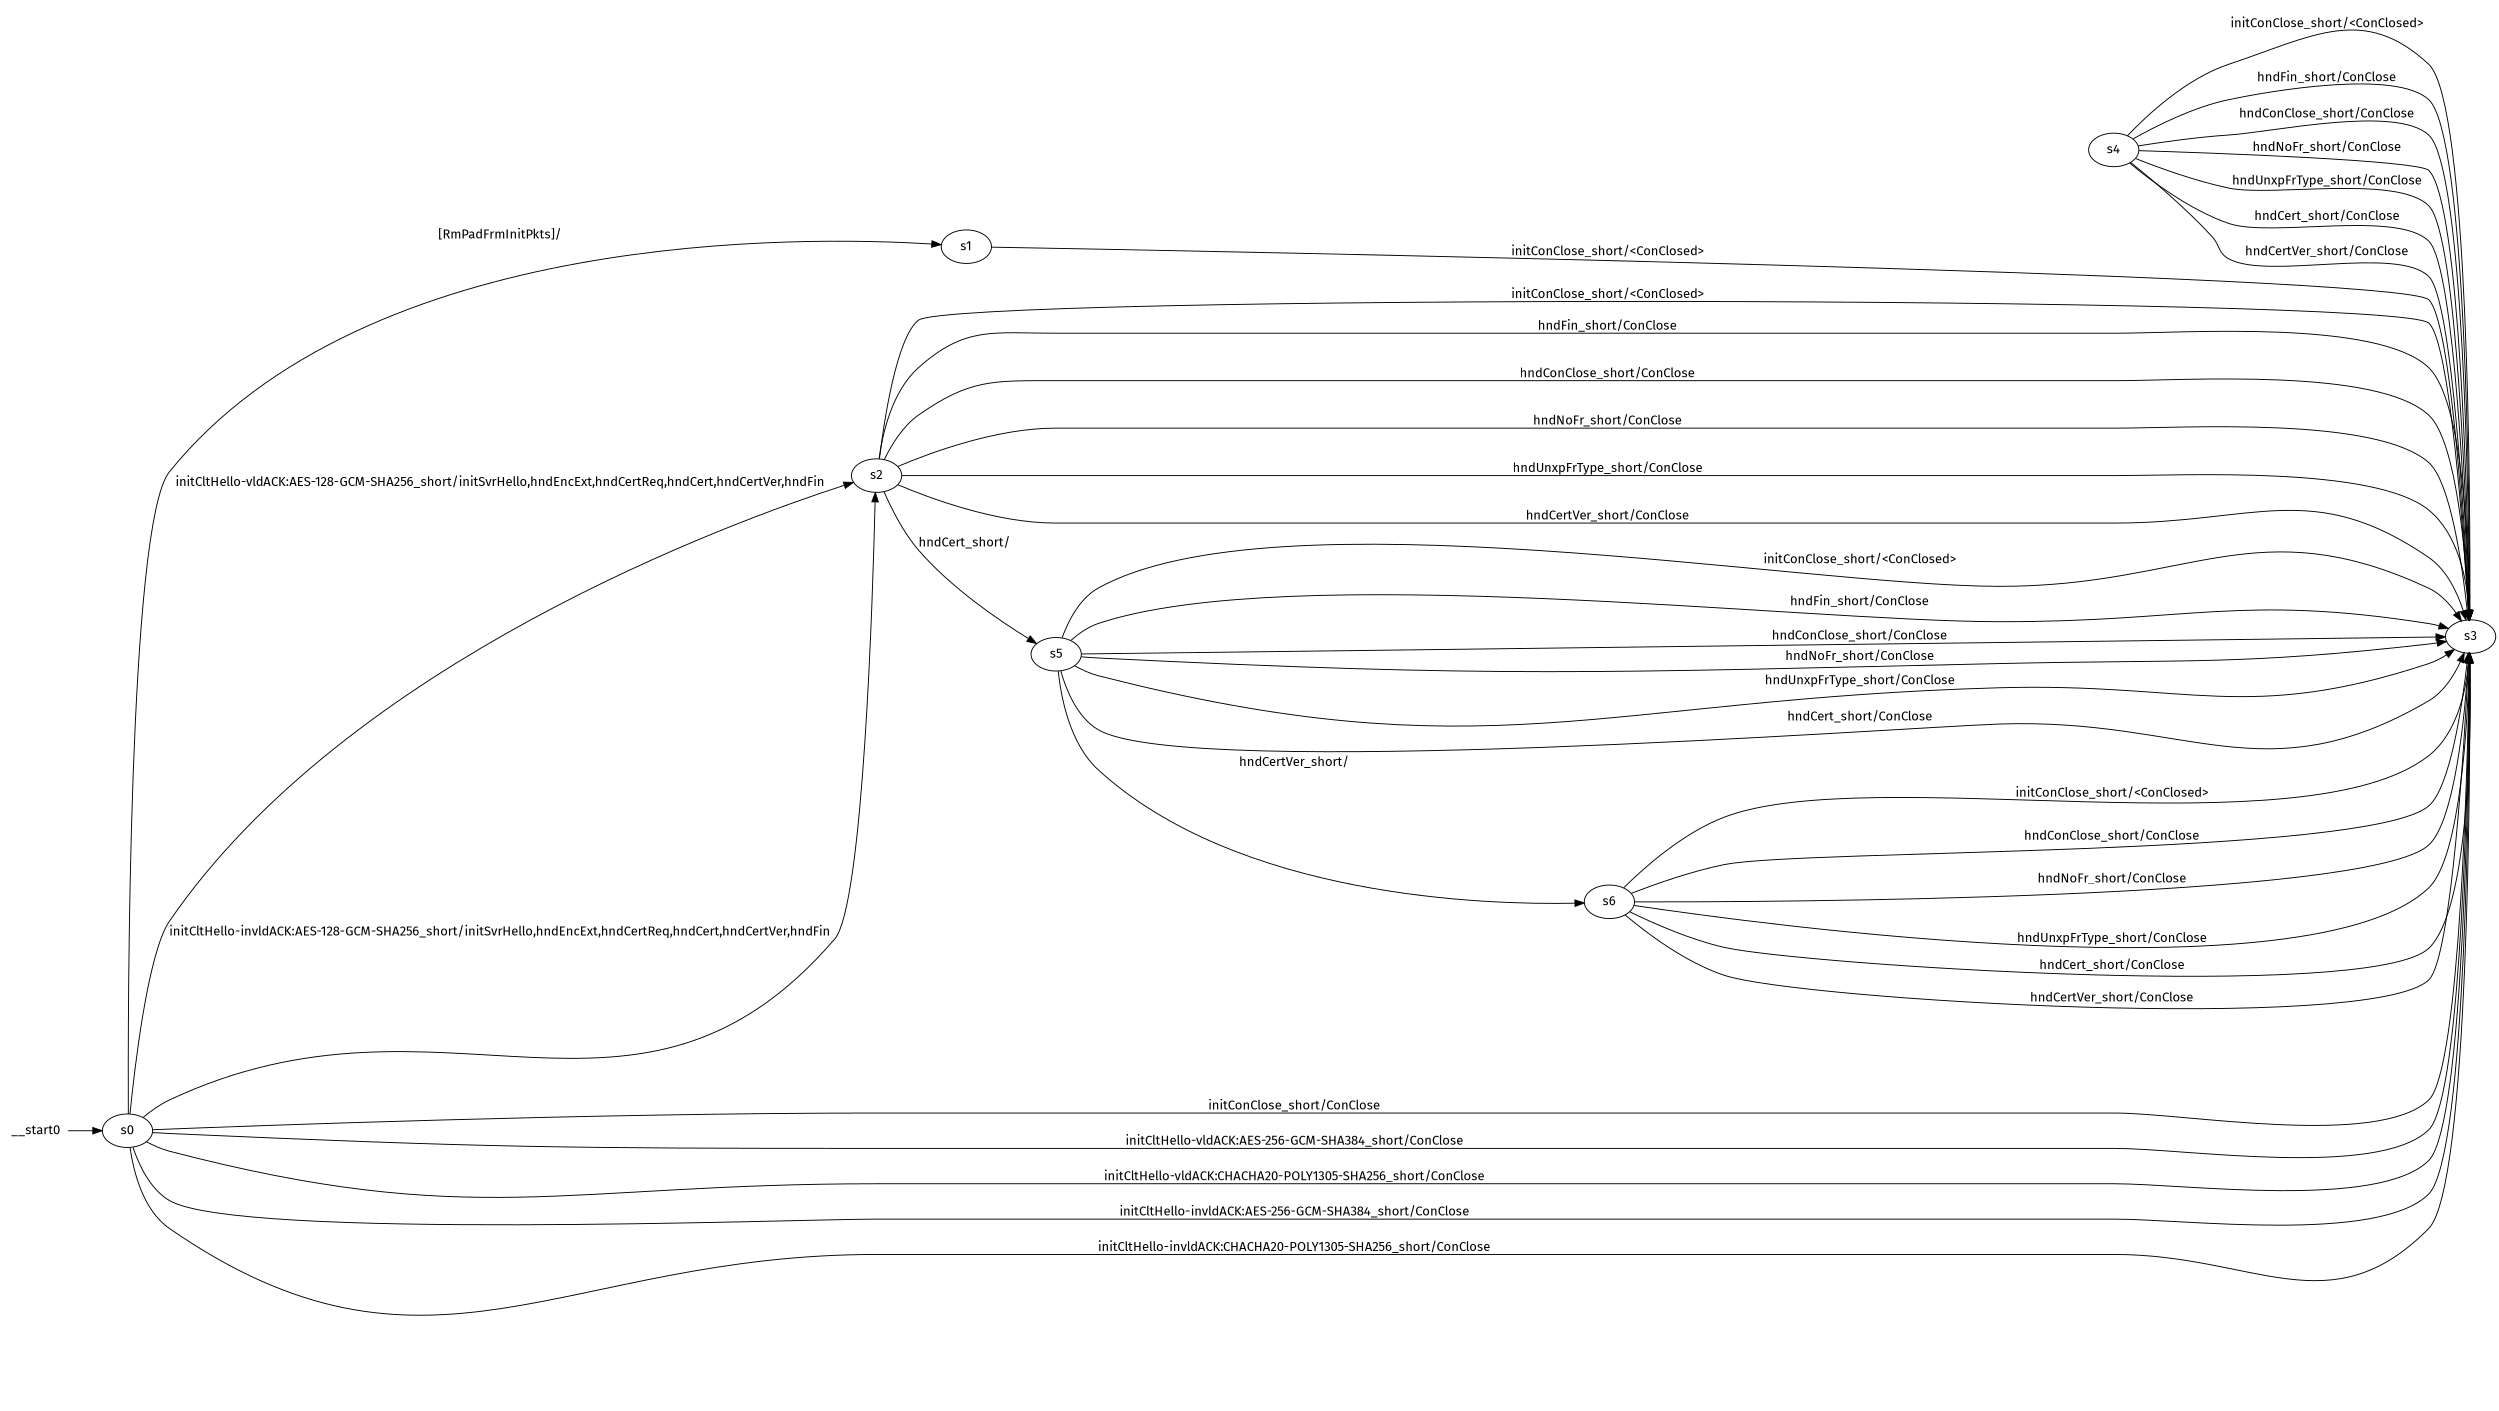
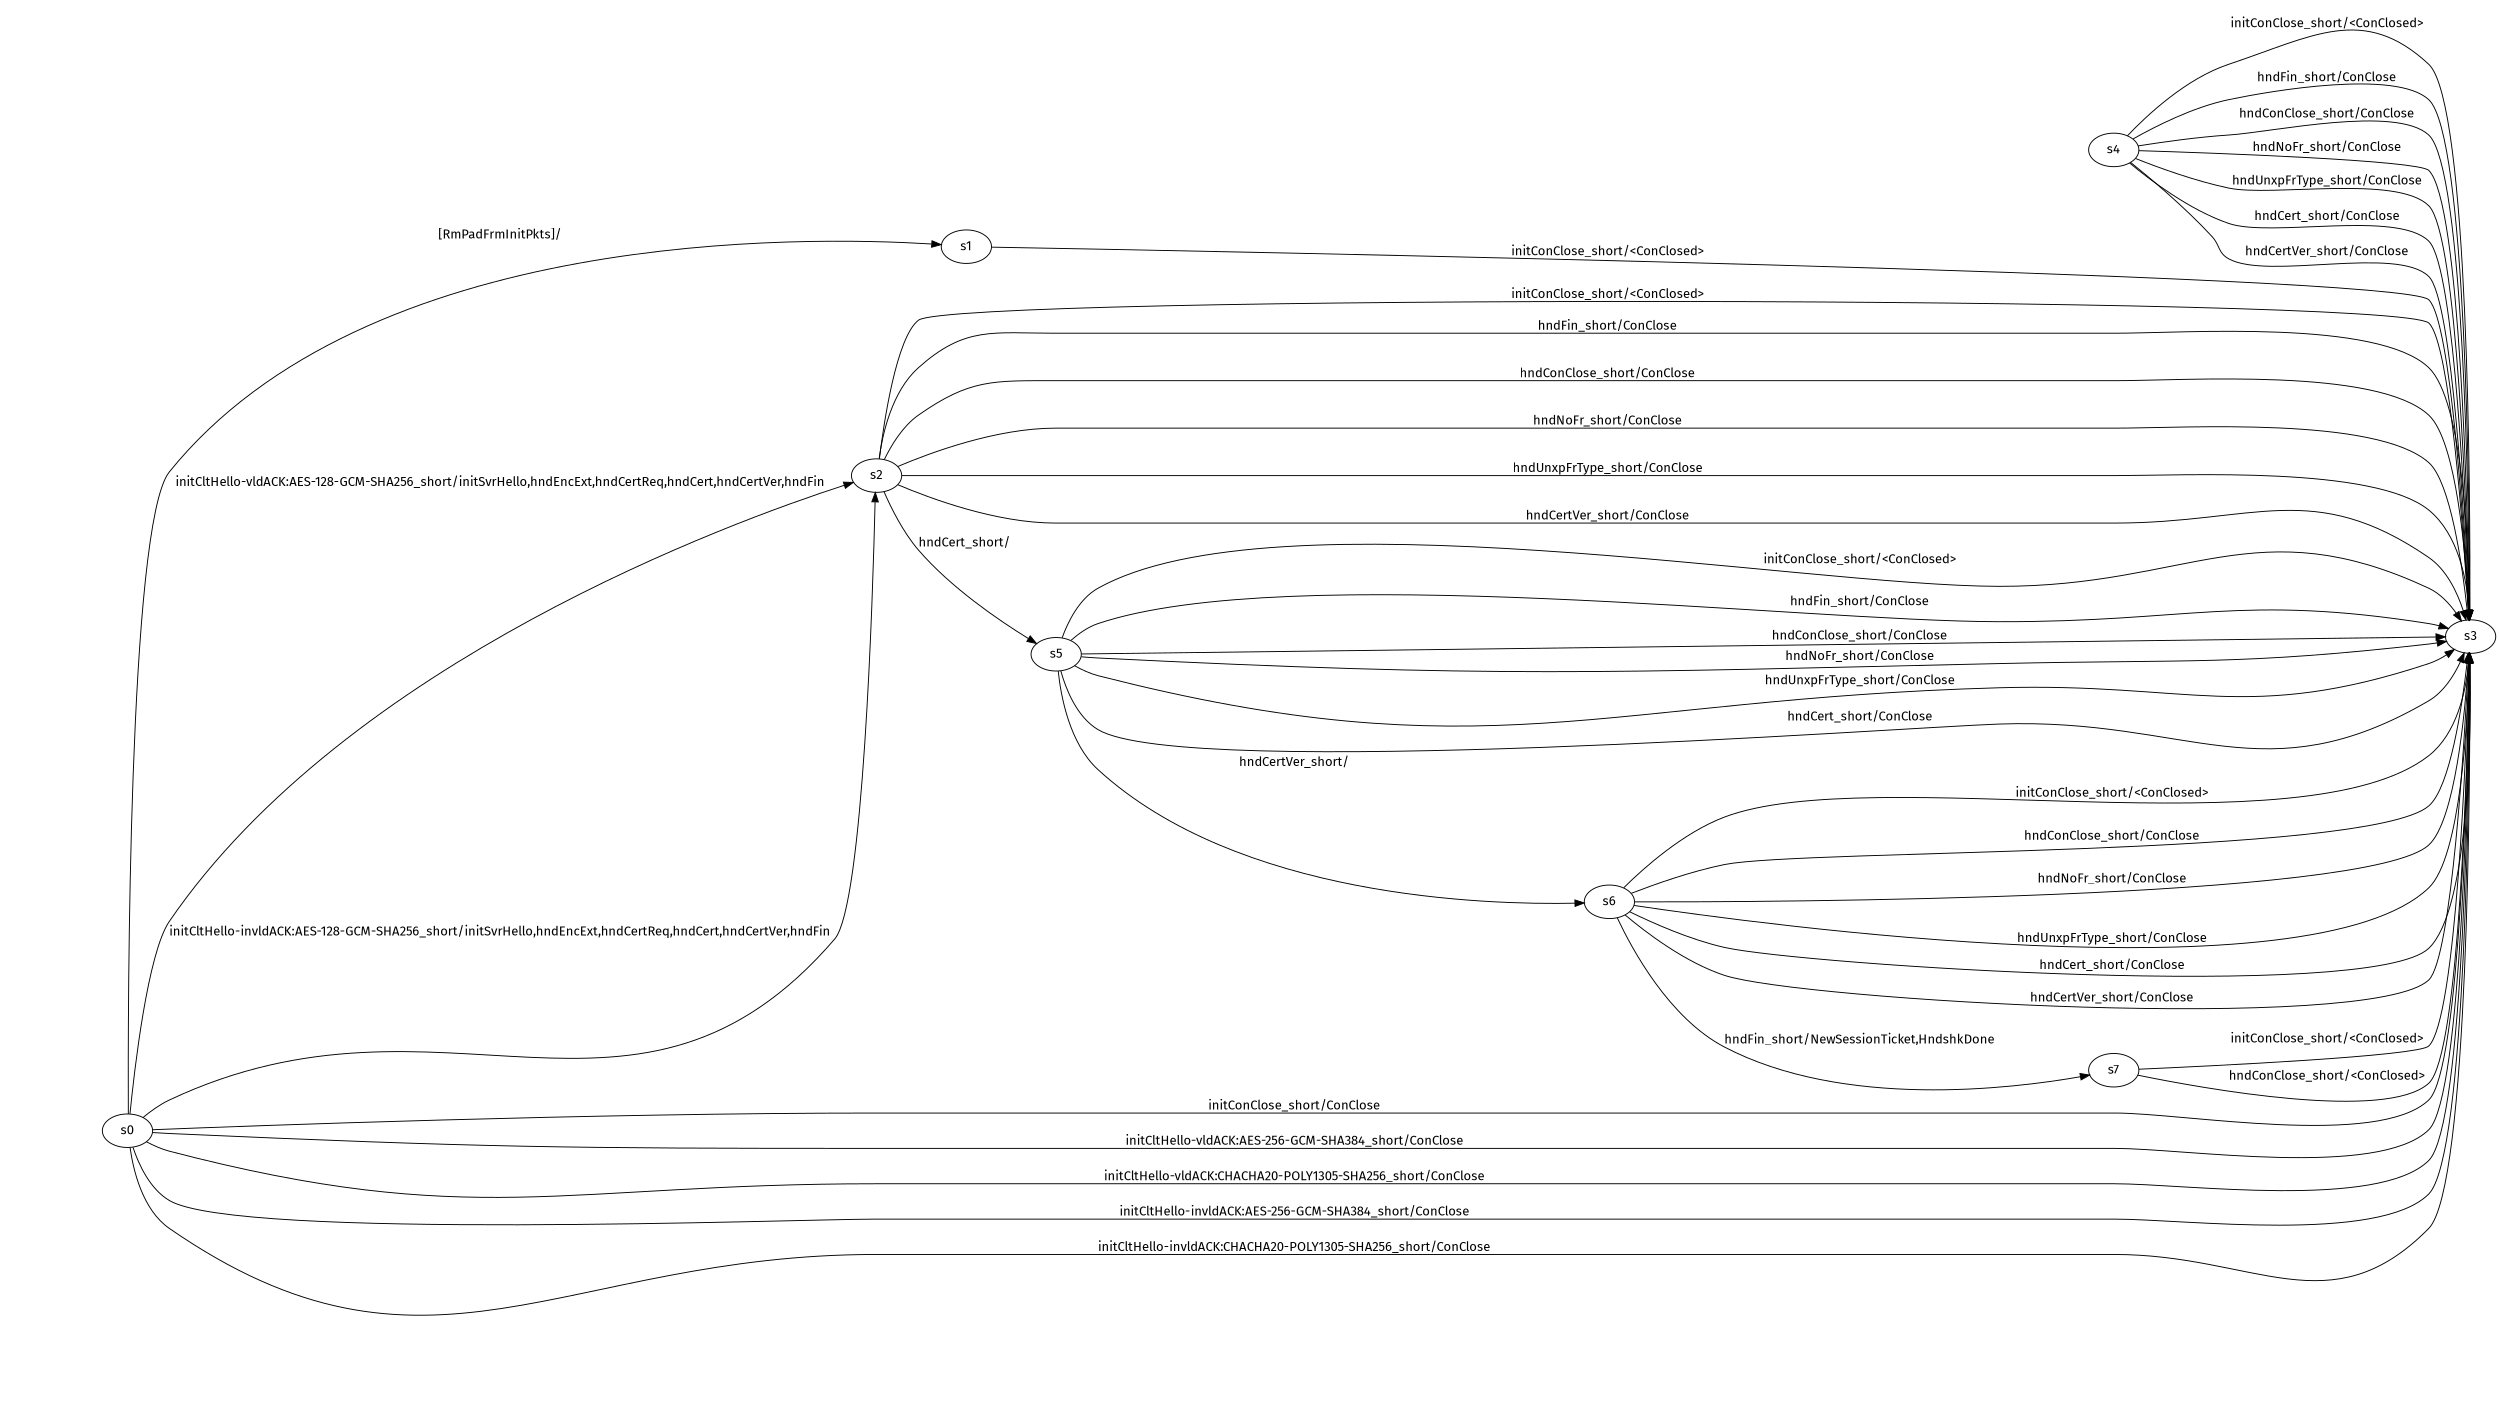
none -> (2114, 1070)
(36, 1131) -> none
